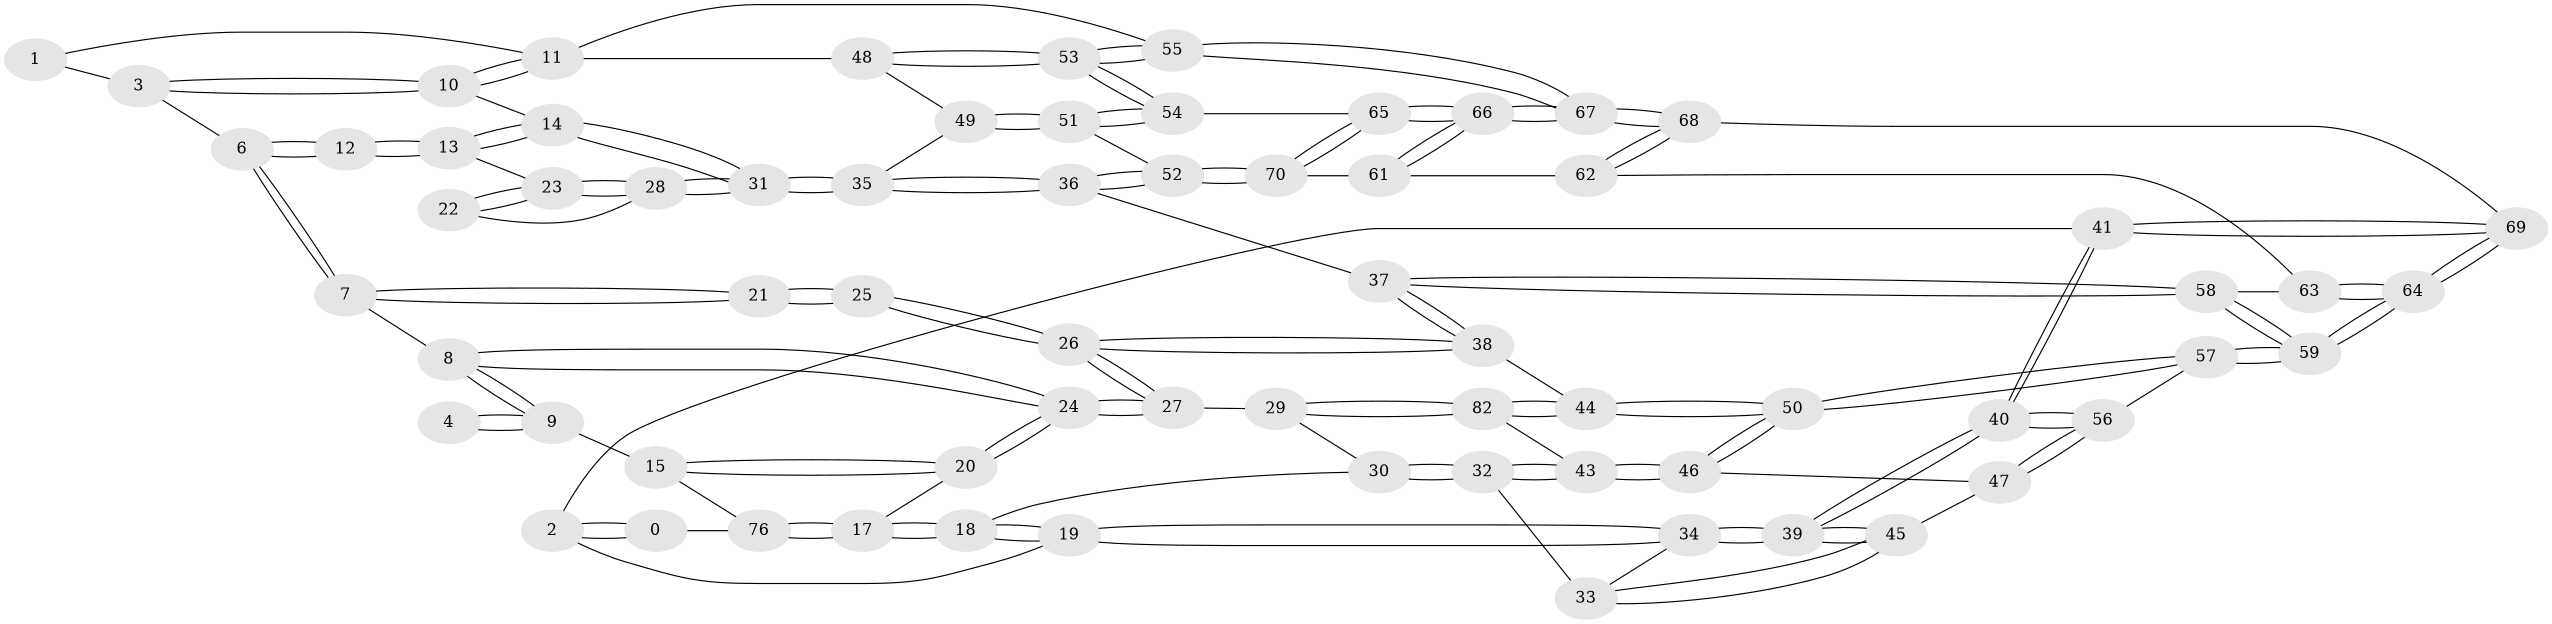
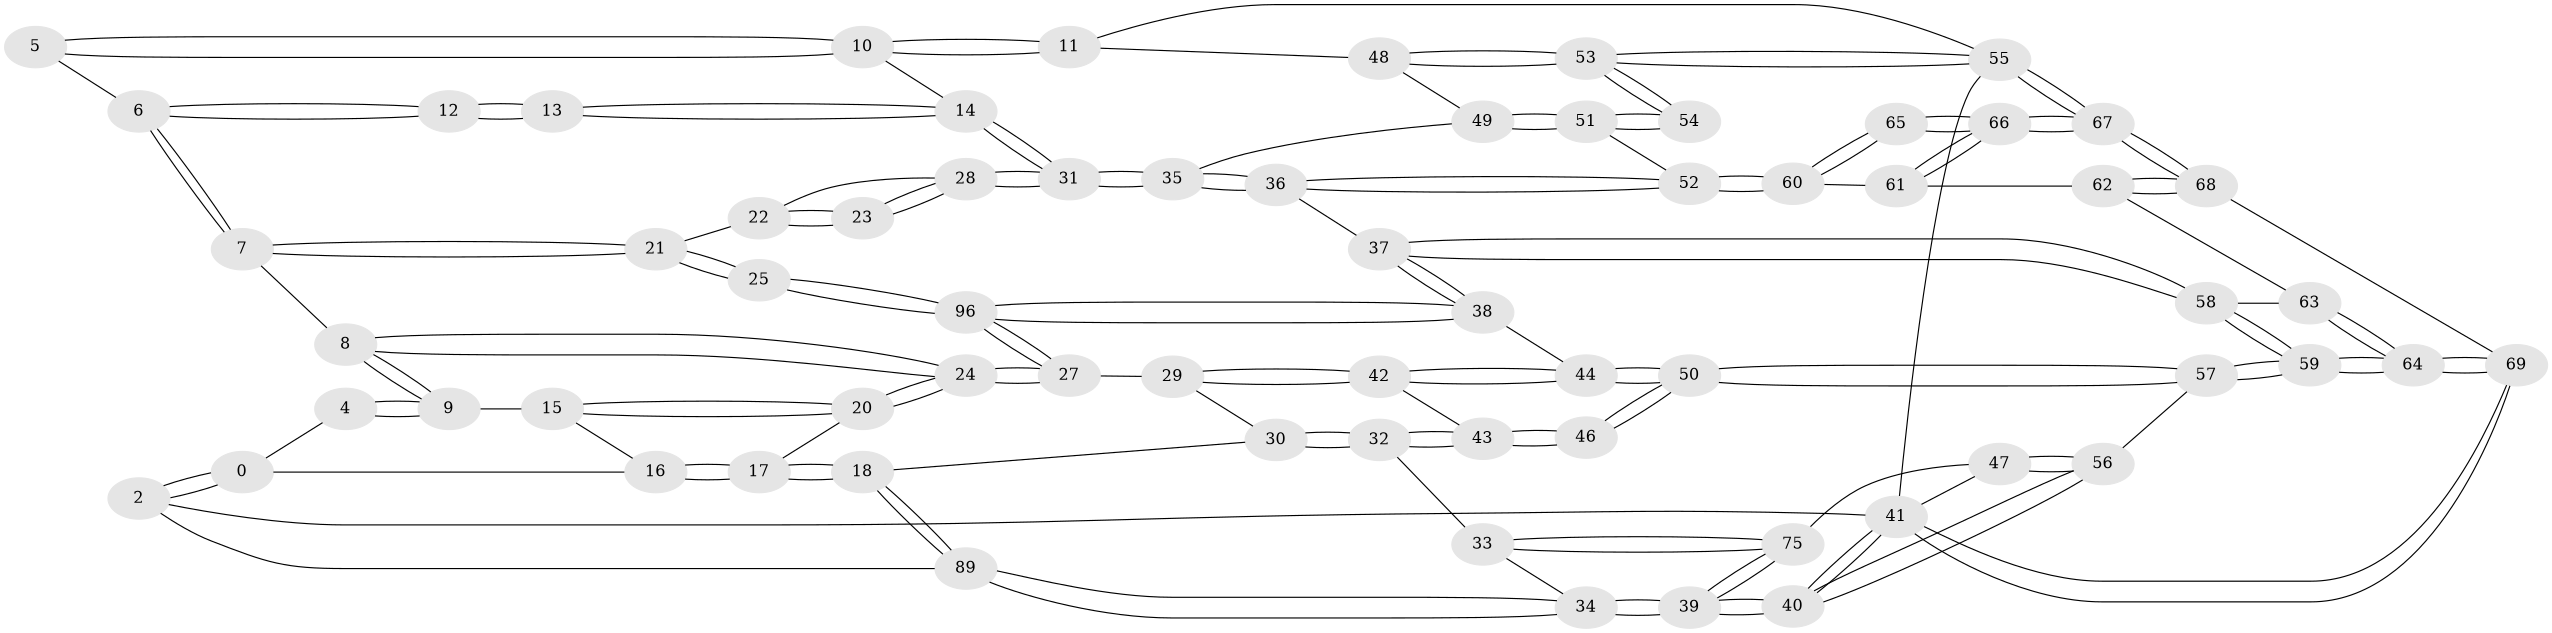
(36, 60) -> none
(139, 86) -> (36, 47)
(1276, 114) -> none
(501, 168) -> none
(1276, 176) -> (1793, 184)
none -> (708, 234)
none -> (1925, 282)
(1069, 345) -> (966, 312)
(1483, 409) -> (1379, 377)
none -> (294, 440)
(1845, 477) -> (1948, 490)
(759, 531) -> (656, 472)
(1069, 535) -> (966, 569)
(1896, 535) -> (1793, 544)
